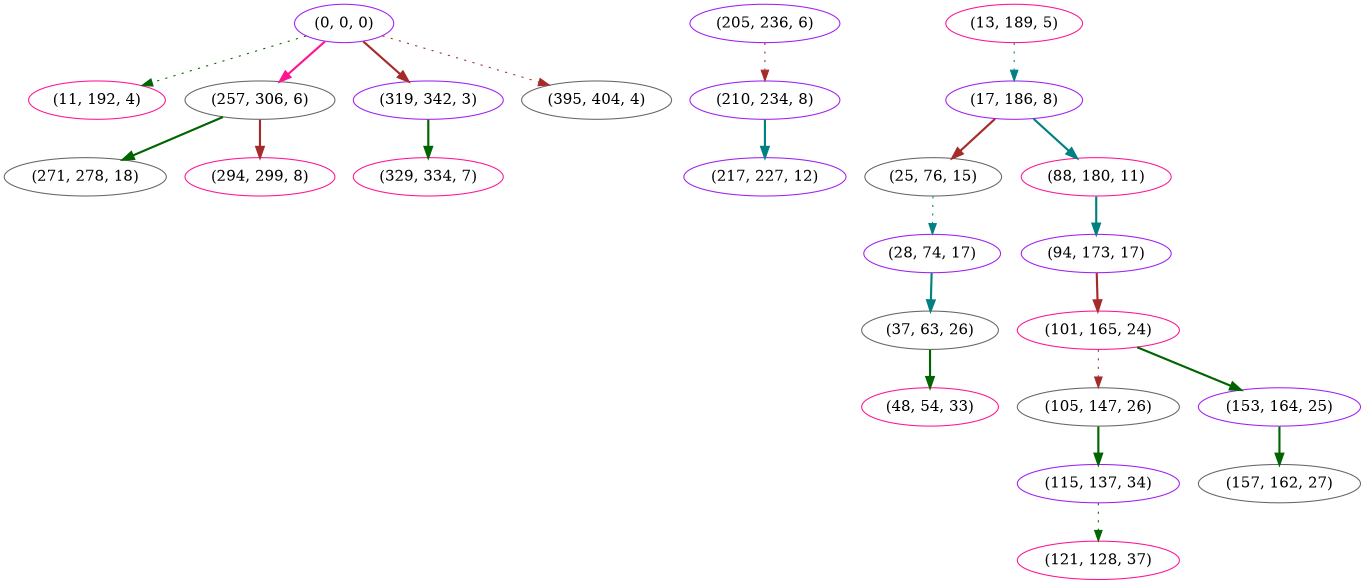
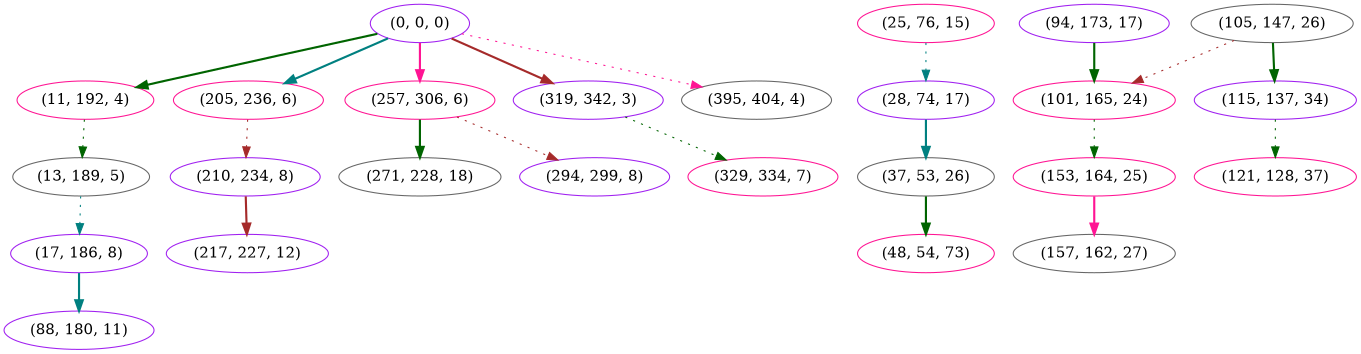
(765, 23) -> (248, 100)
(1014, 23) -> (81, 177)
(229, 59) -> (262, 59)
none -> (342, 59)
(461, 59) -> (577, 59)
(260, 100) -> (420, 100)
none -> (84, 133)
(260, 133) -> (502, 136)
(428, 133) -> (671, 136)
(765, 133) -> (246, 210)
(978, 135) -> none
(85, 177) -> (420, 177)
(260, 177) -> (595, 177)
(933, 177) -> (926, 23)
(1096, 177) -> (79, 330)
(1096, 210) -> none
(1097, 287) -> (1094, 57)
(930, 330) -> (926, 177)
(1098, 363) -> (1188, 60)
(1184, 367) -> (1094, 133)
(930, 407) -> (926, 254)
(1279, 407) -> (1094, 177)
(1279, 440) -> (1094, 210)
